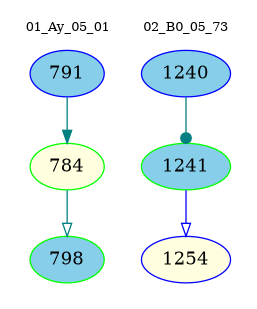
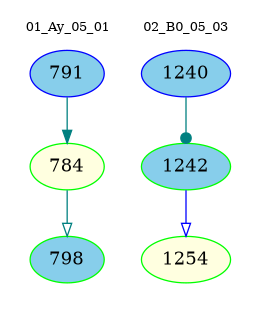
(186, 28) -> (186, 28)
(186, 167) -> (186, 167)
(186, 260) -> (186, 260)
